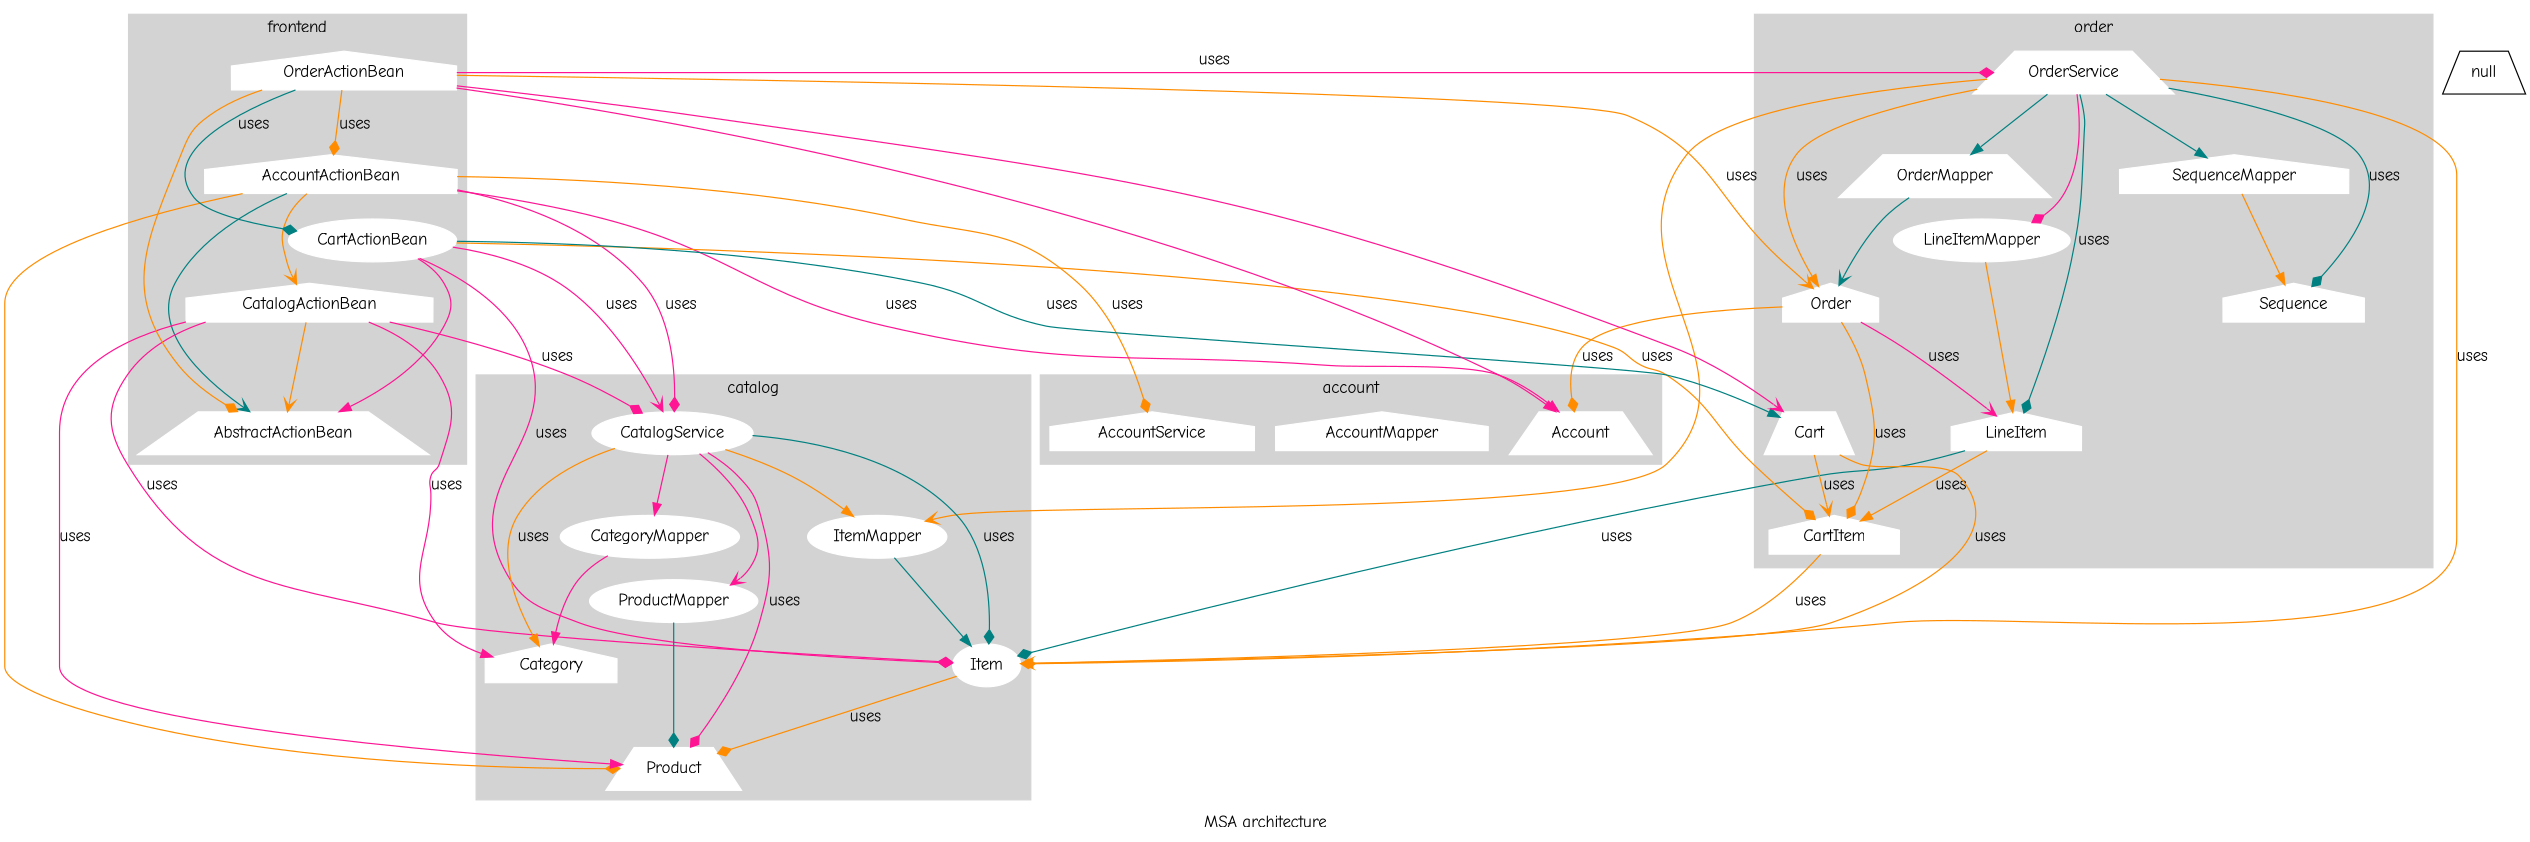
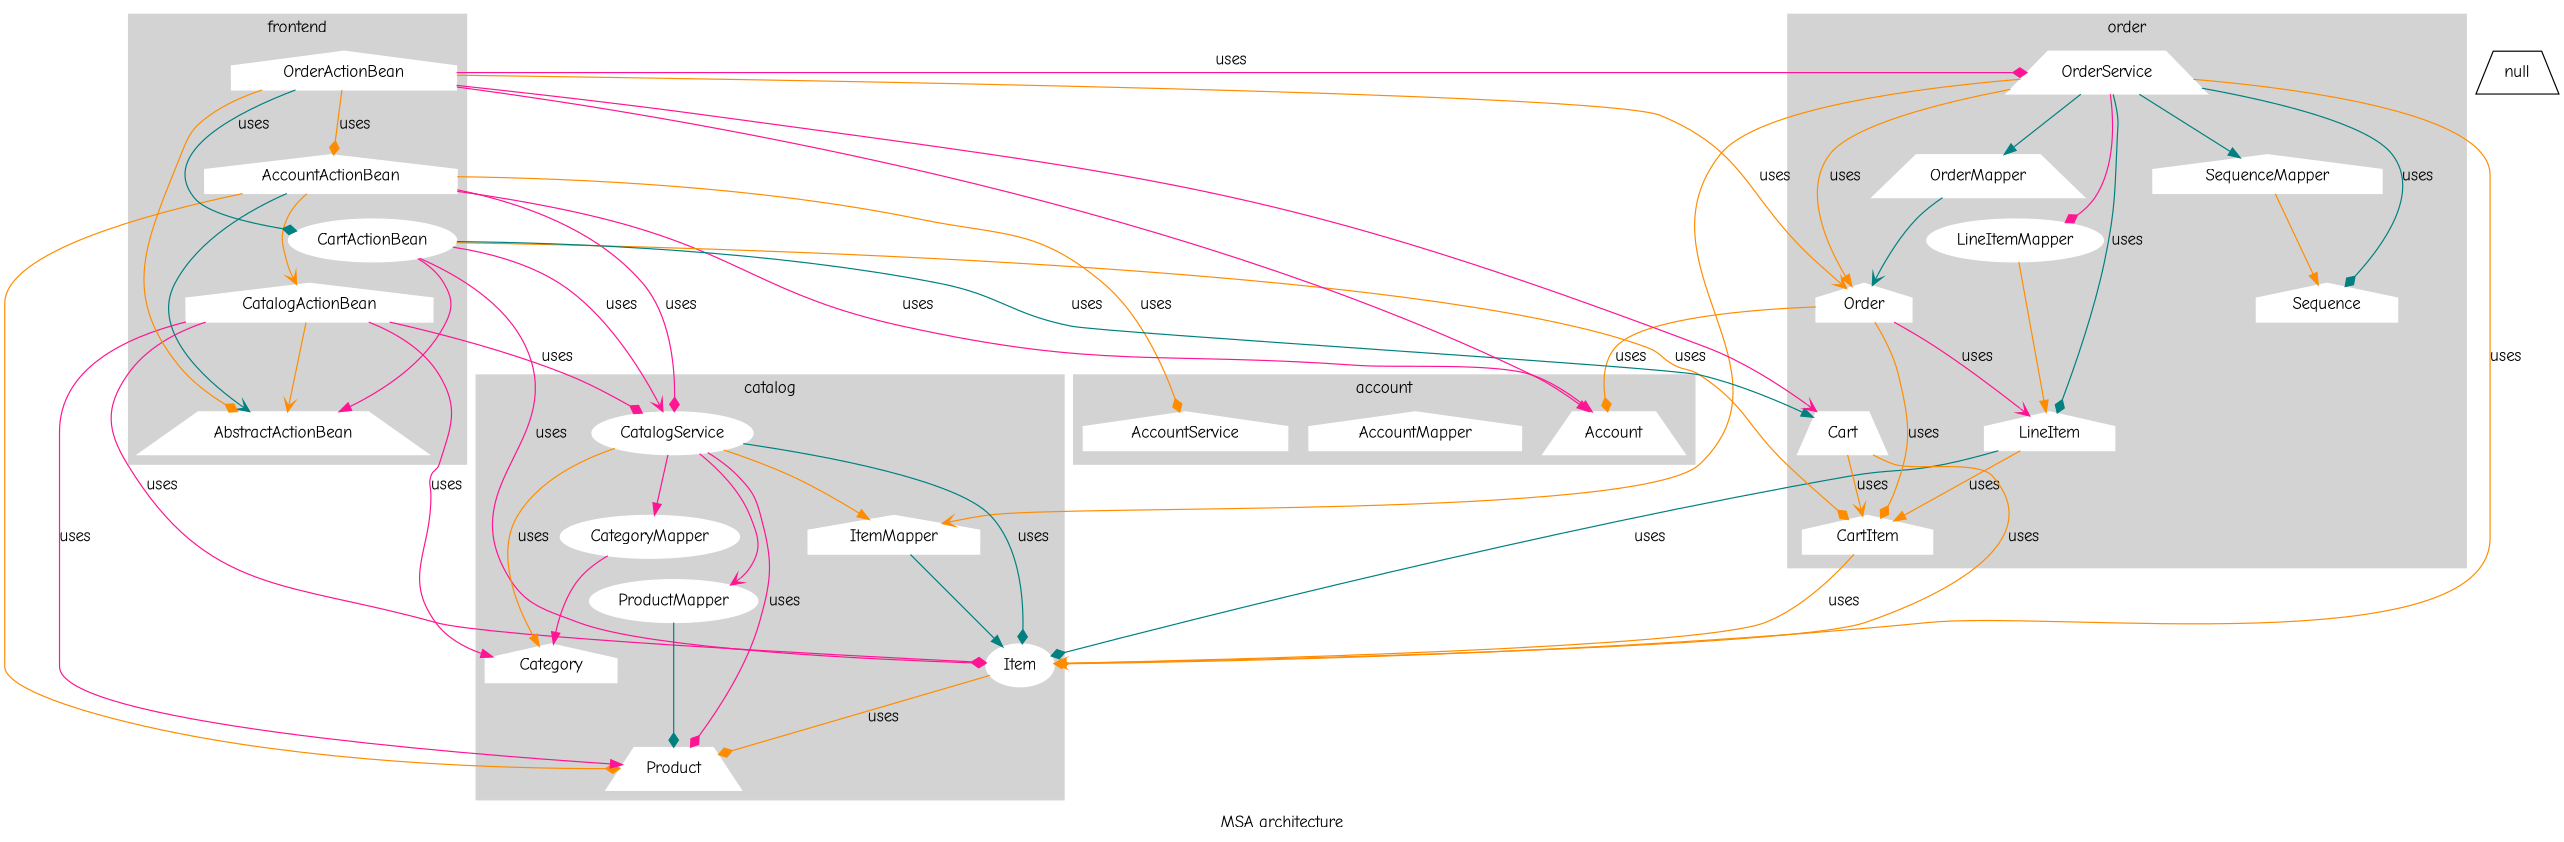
(877, 537) -> (894, 537)
